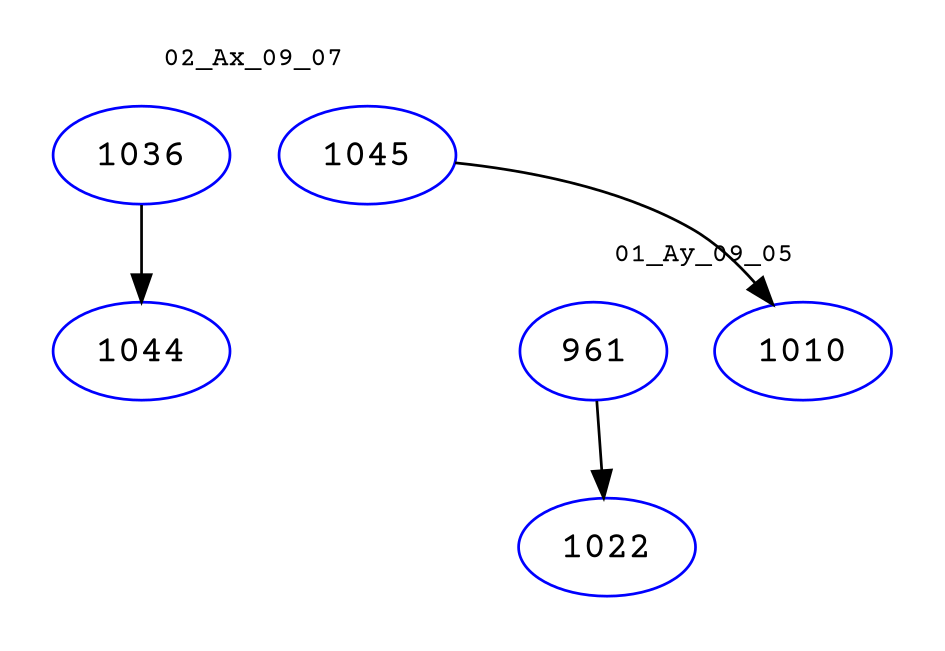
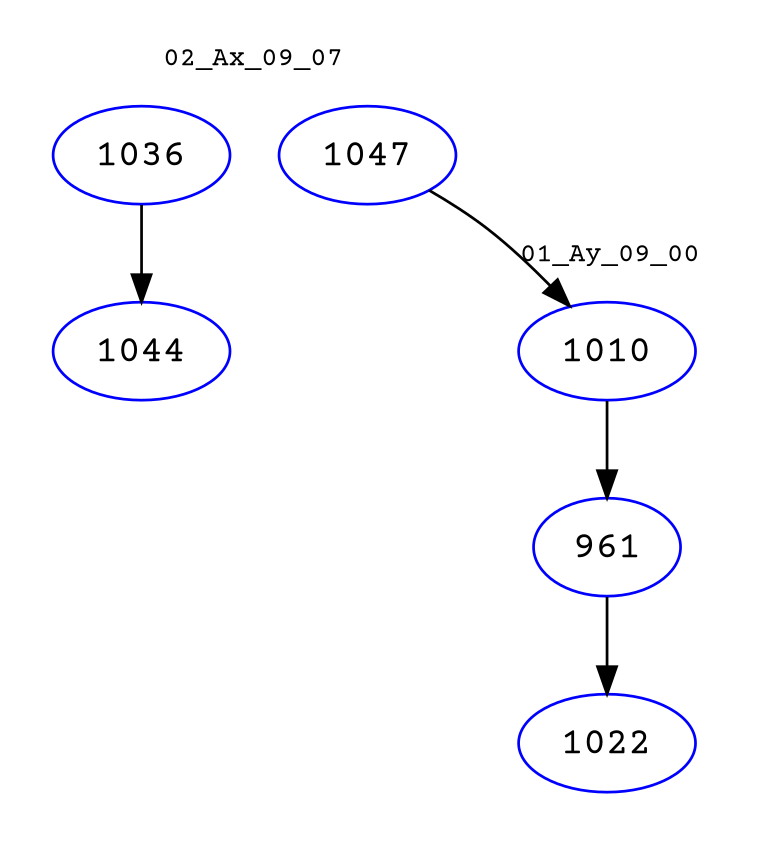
(368, 155) -> (368, 155)
(705, 255) -> (611, 255)
none -> (607, 436)
